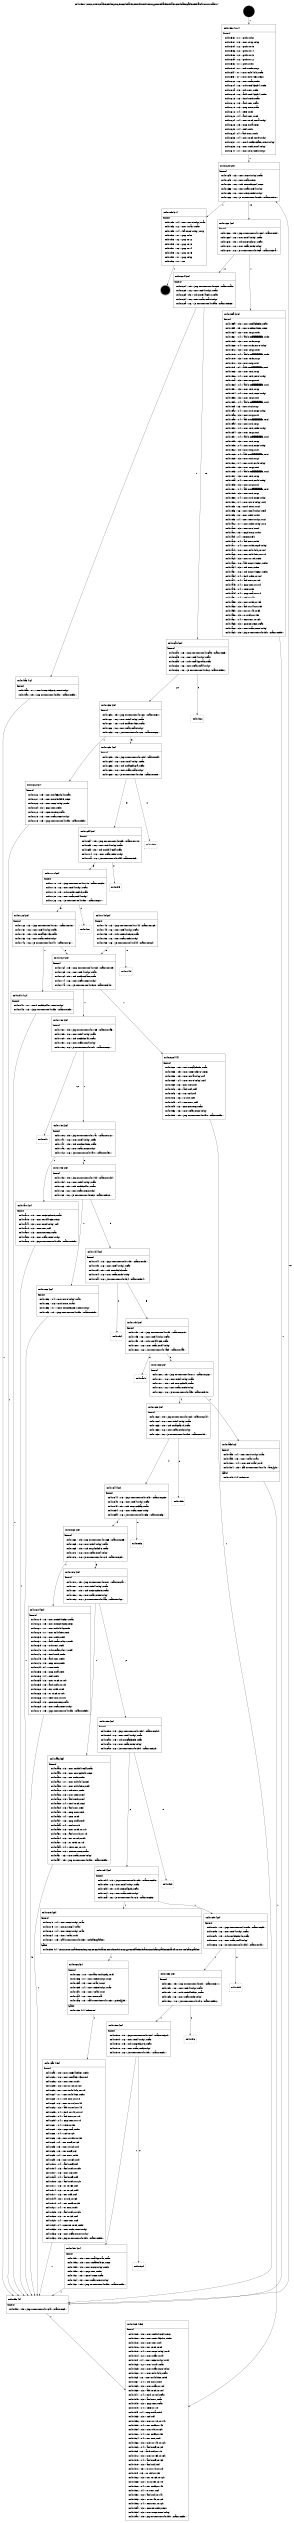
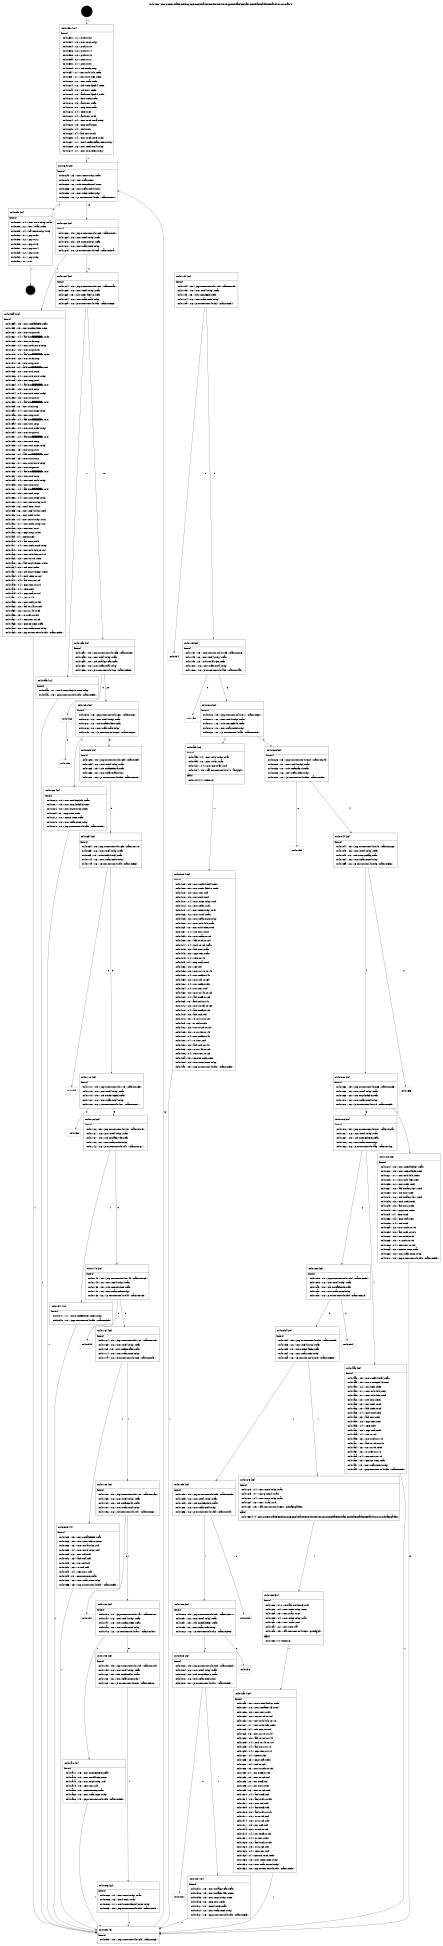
(142, 809) -> (66, 741)
(64, 950) -> (116, 1207)
(77, 1087) -> (126, 1556)
(100, 1223) -> none
(85, 2351) -> (169, 1501)
